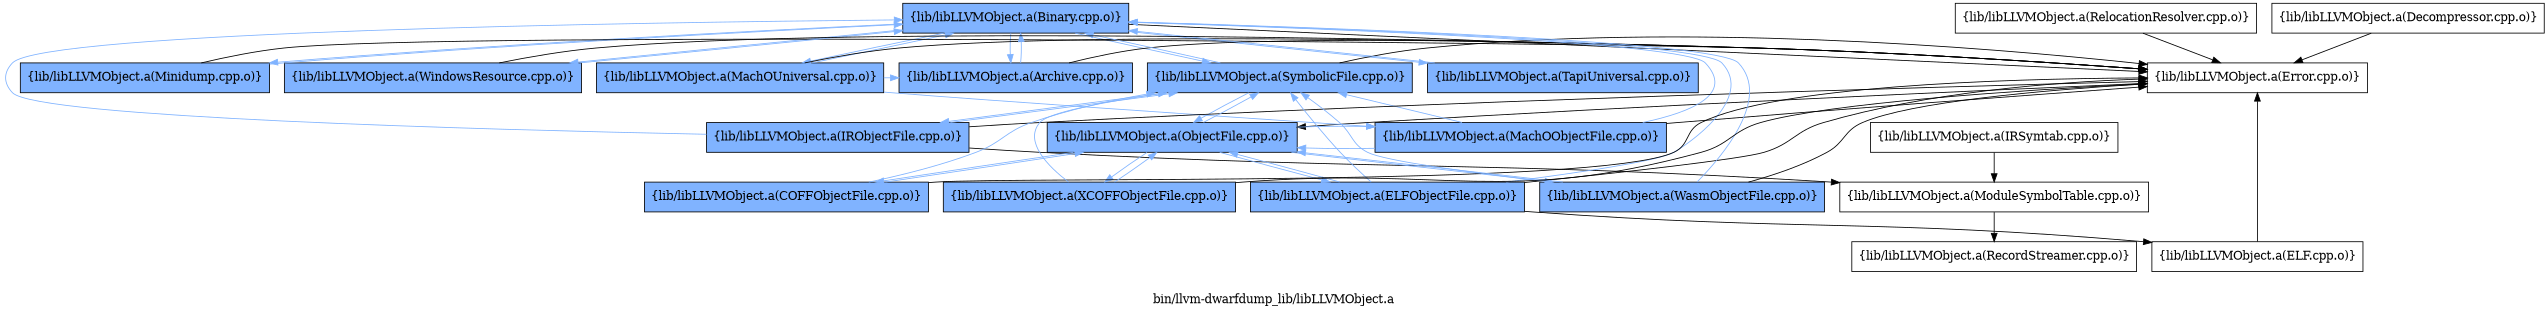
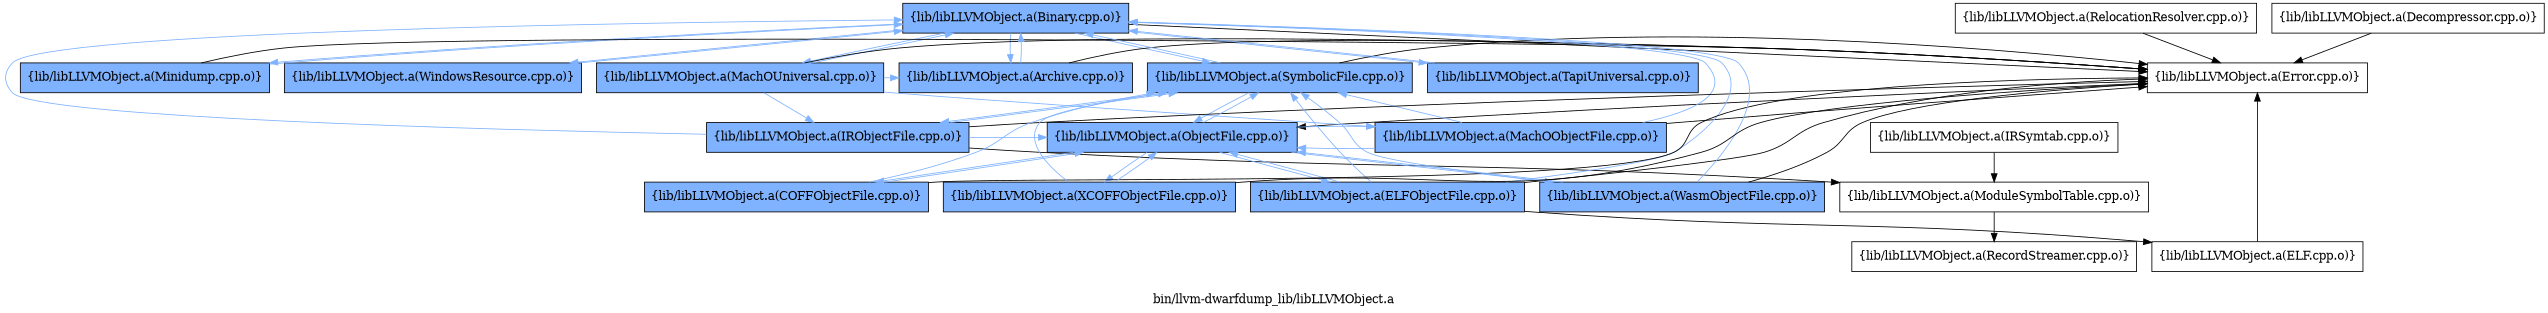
(1319, 38) -> none
none -> (785, 105)
none -> (1012, 137)
